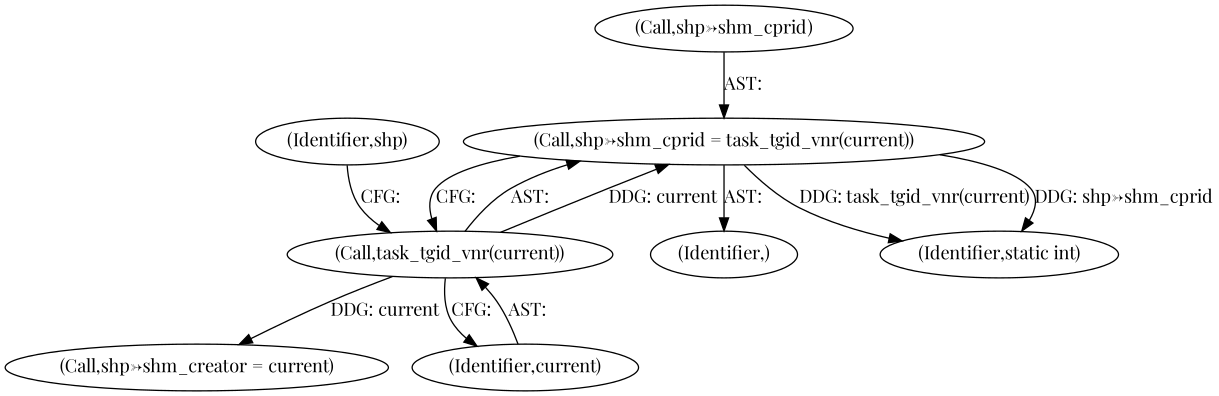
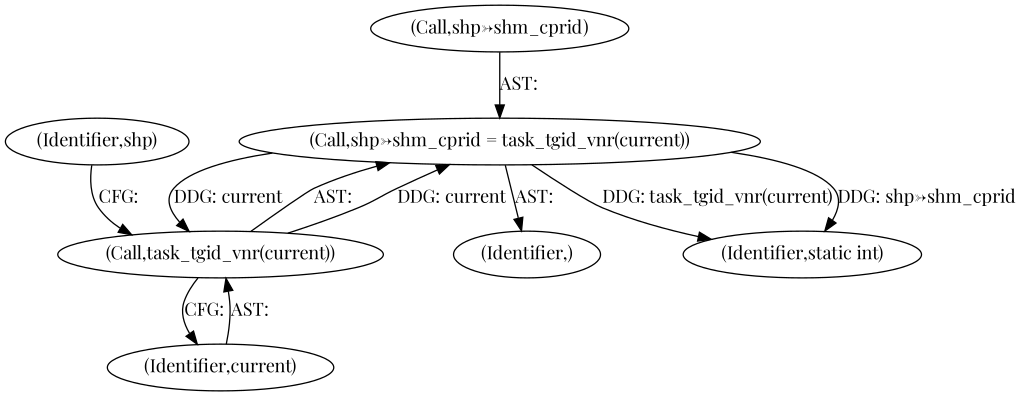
(458, 198) -> (229, 198)
(197, 368) -> none
